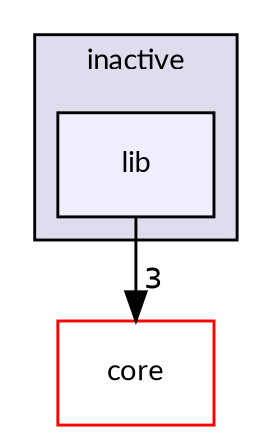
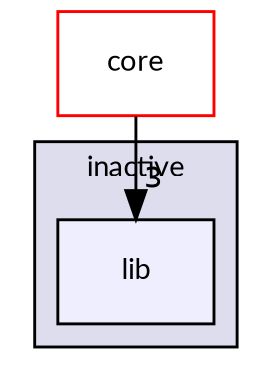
(136, 258) -> (136, 159)
